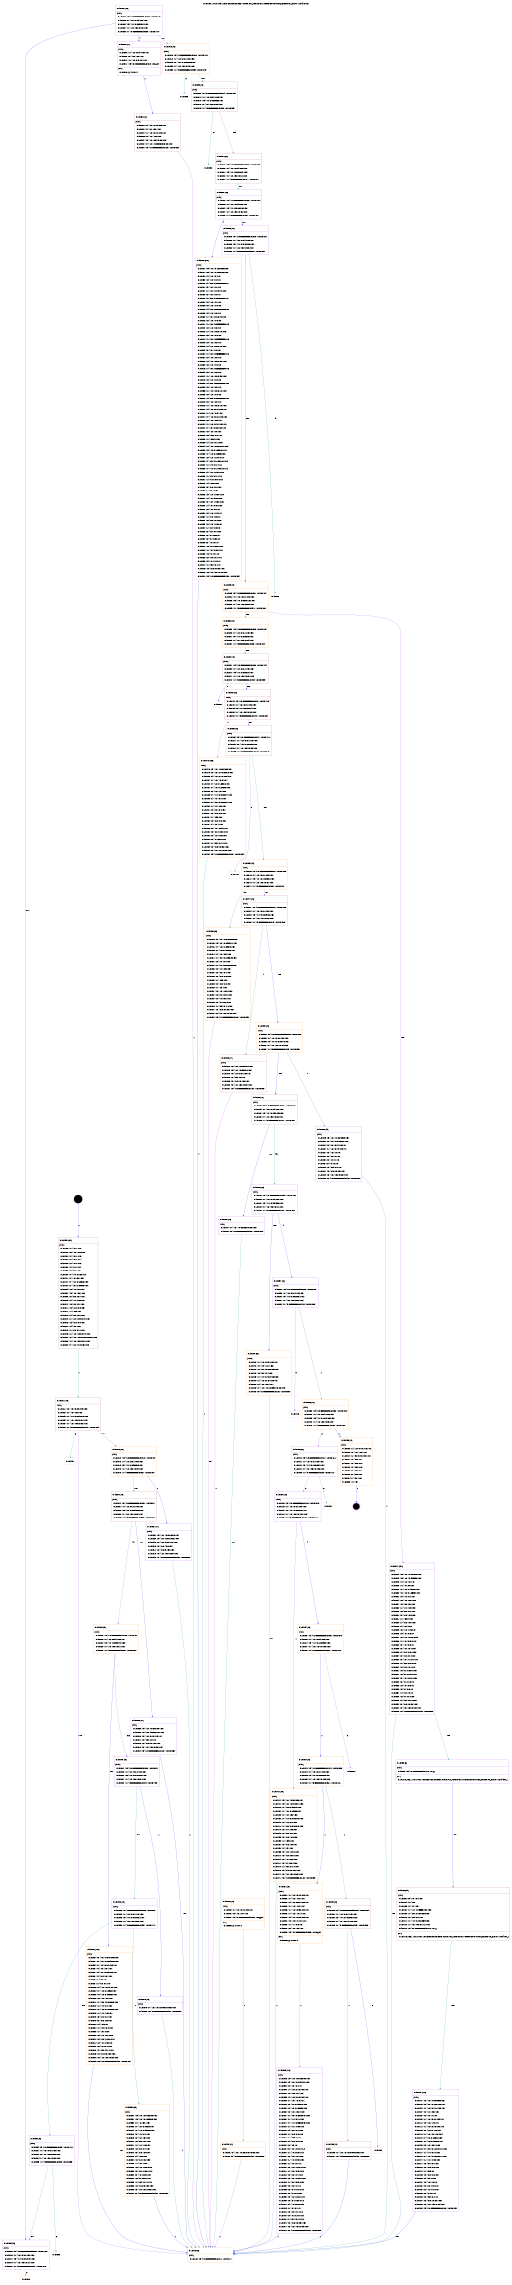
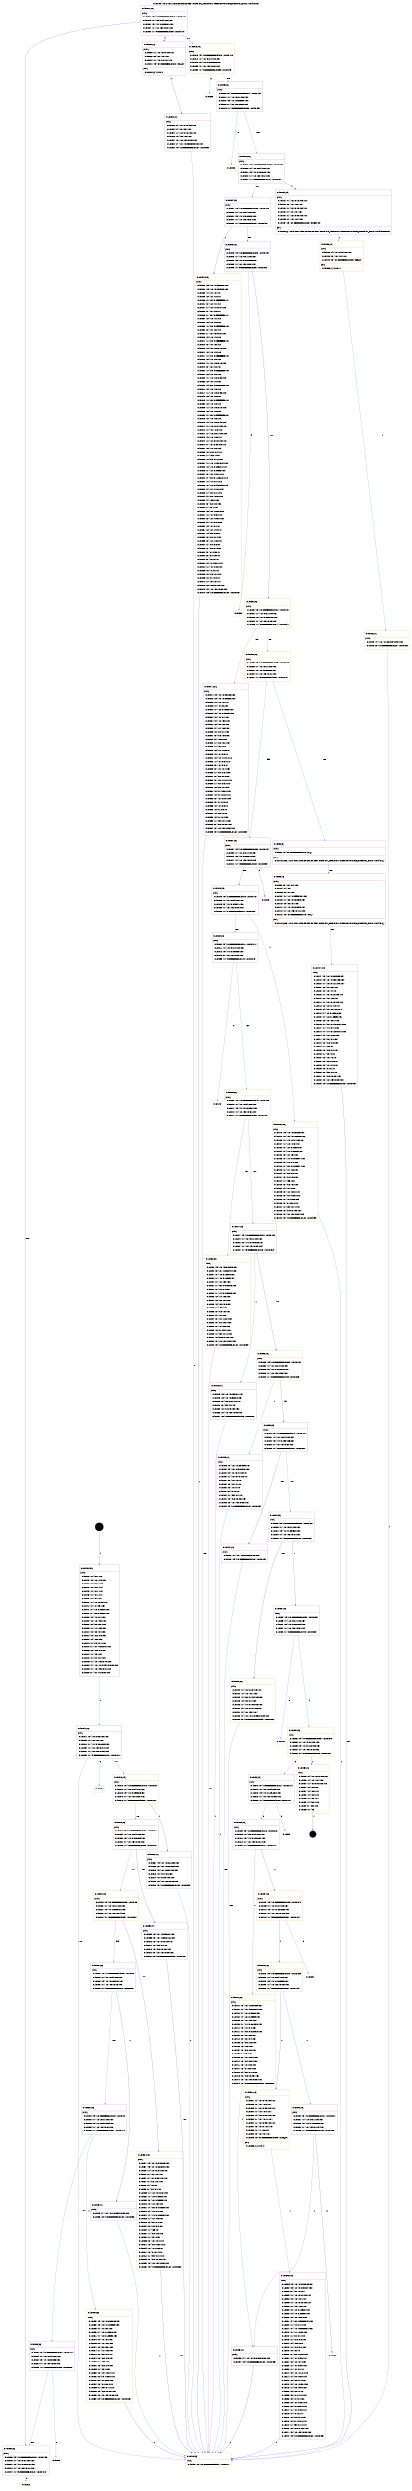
none -> (333, 212)
(442, 1737) -> (299, 760)
(275, 2079) -> (239, 2216)
